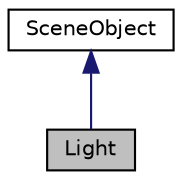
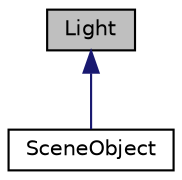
(91, 101) -> (91, 101)
